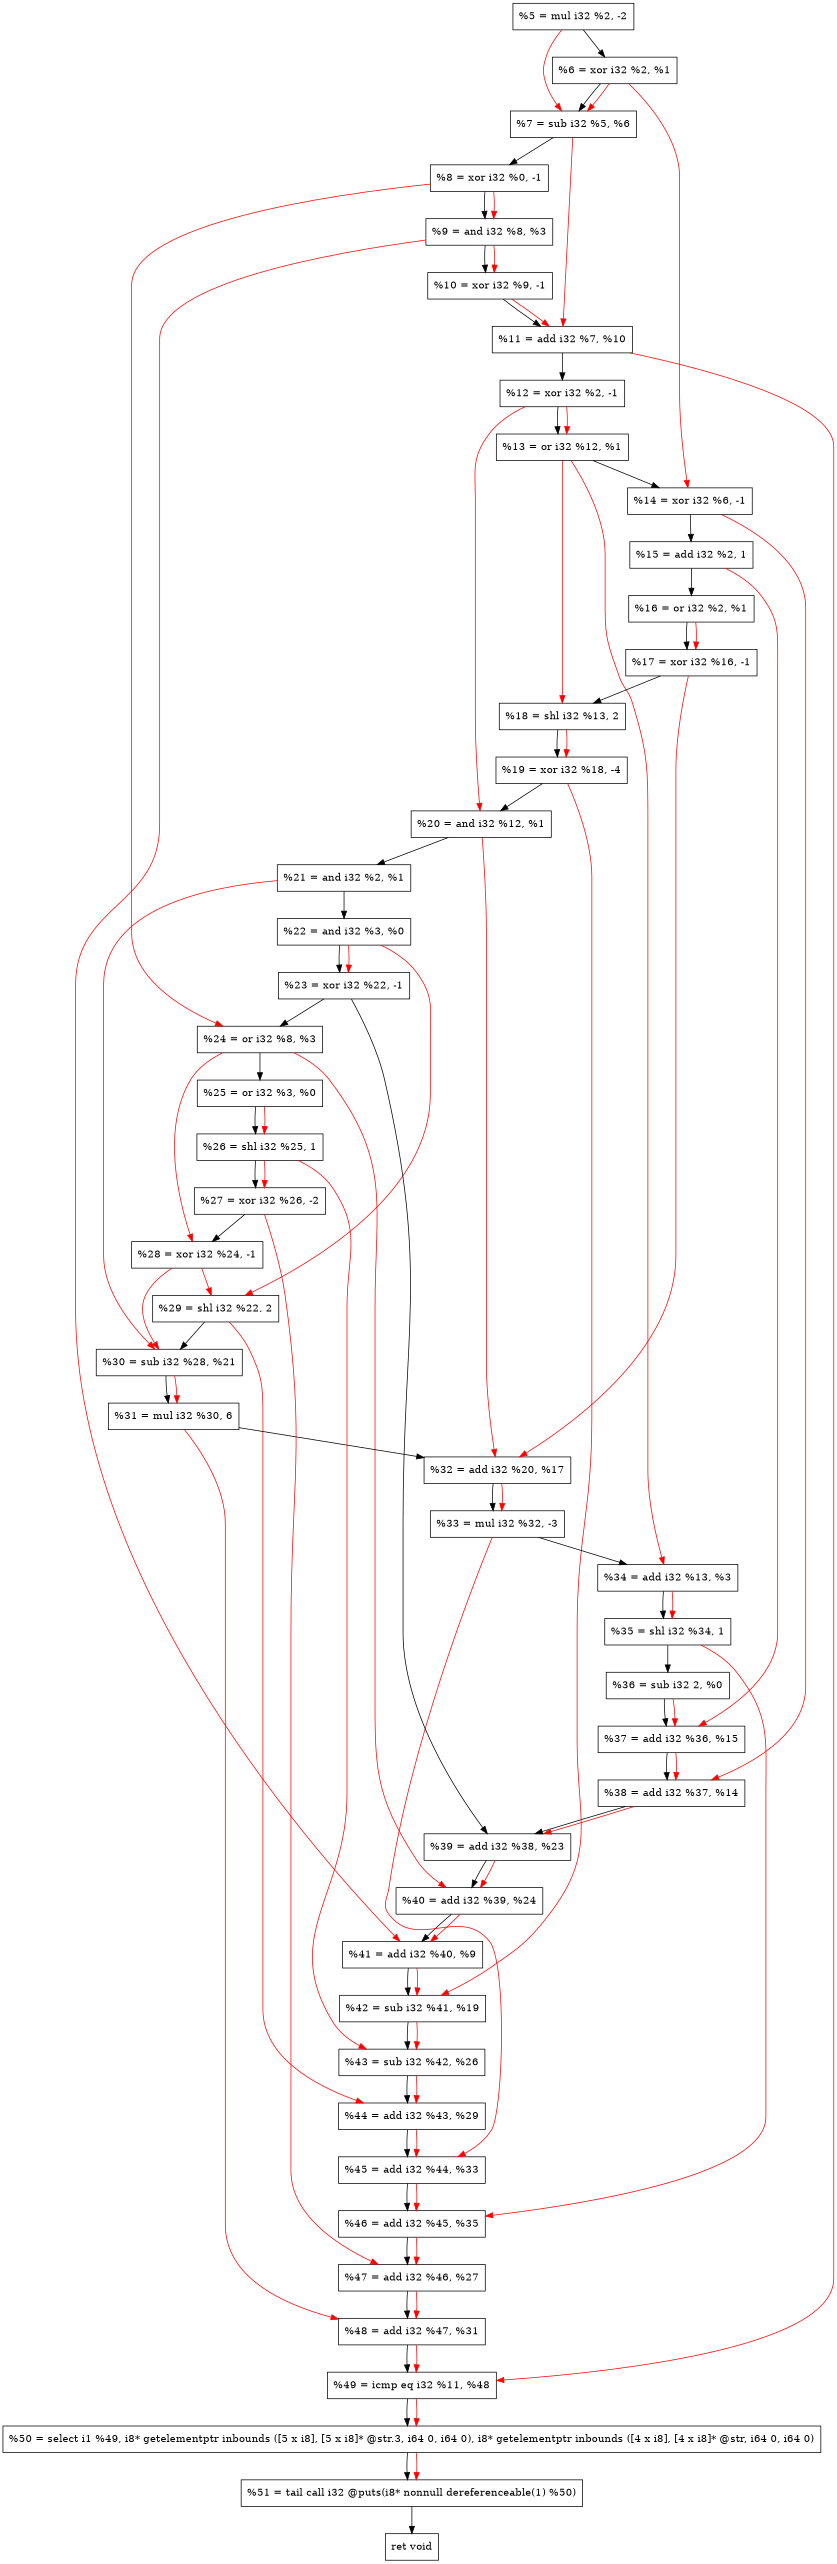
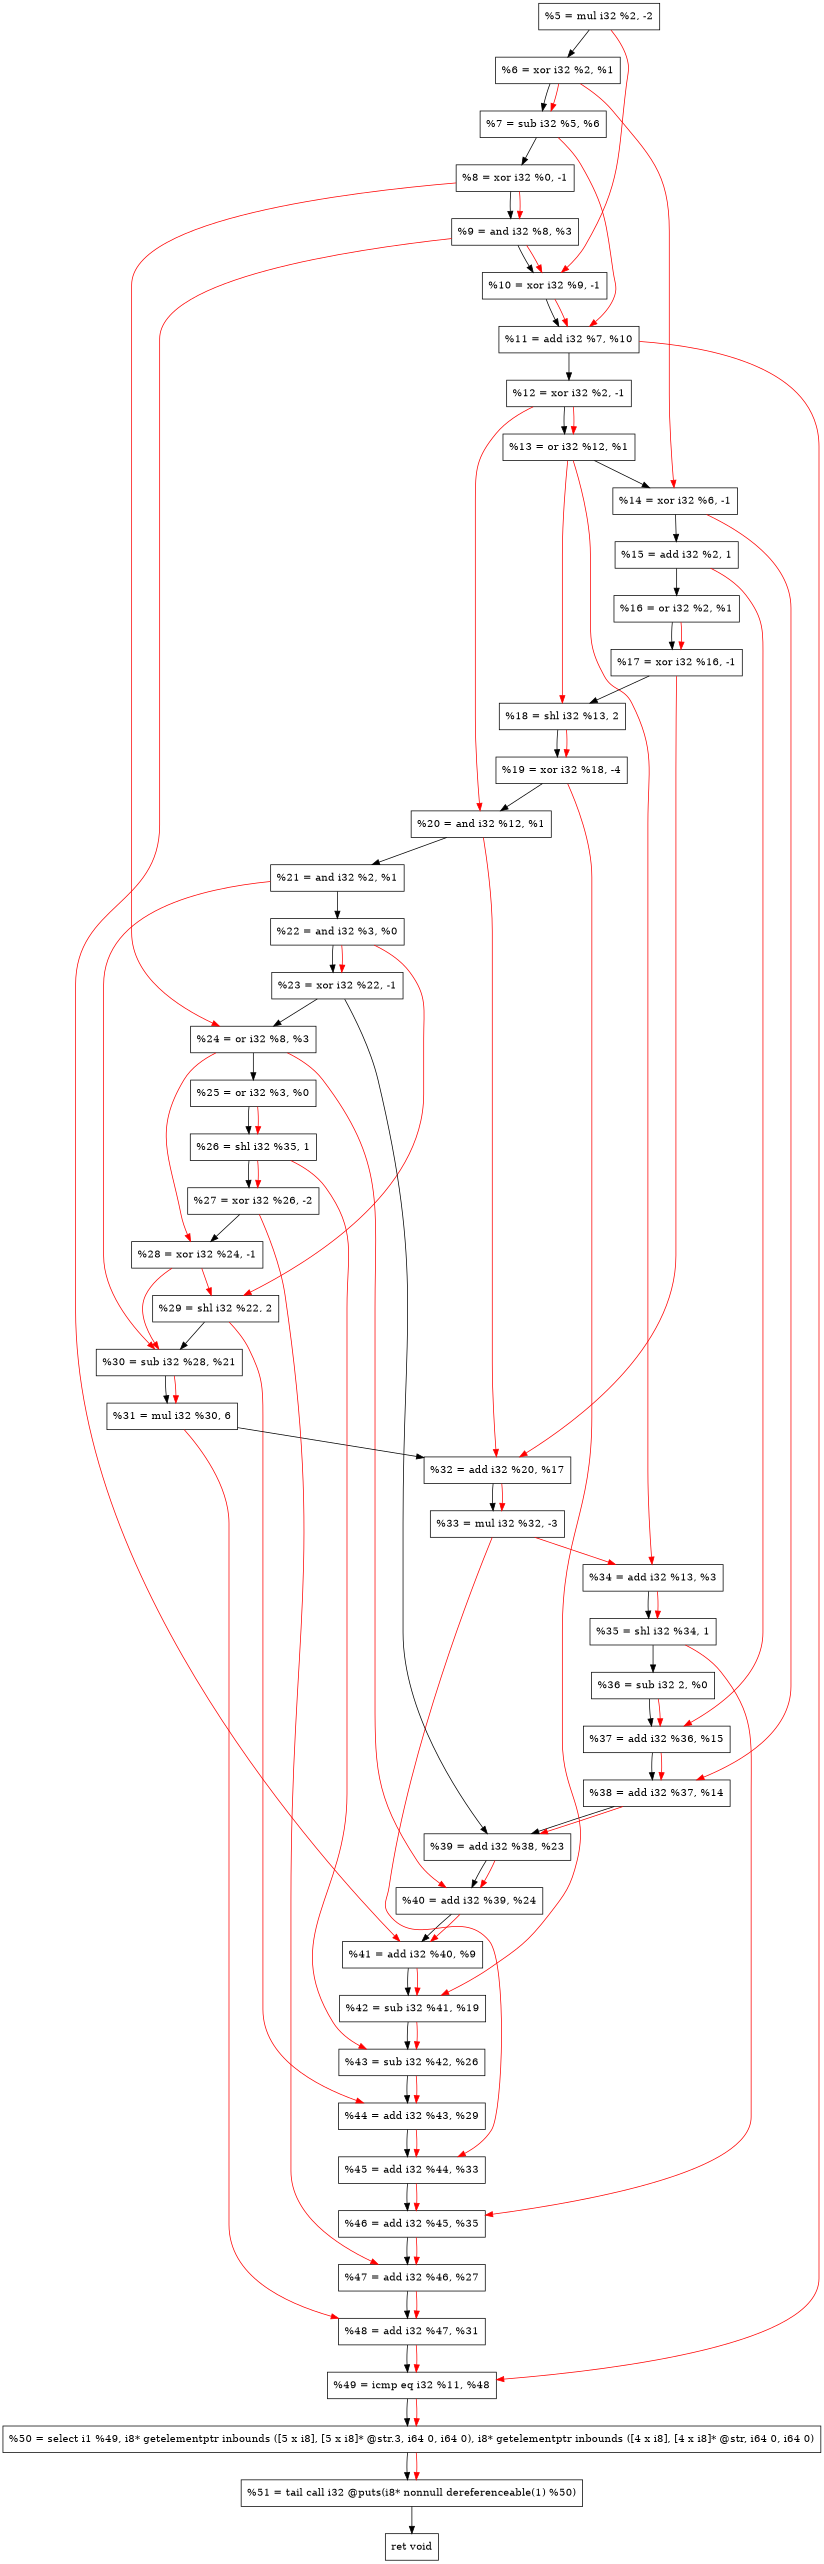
(544, 67) -> (619, 153)
(260, 1147) -> (253, 1147)
(577, 1549) -> (566, 1548)
